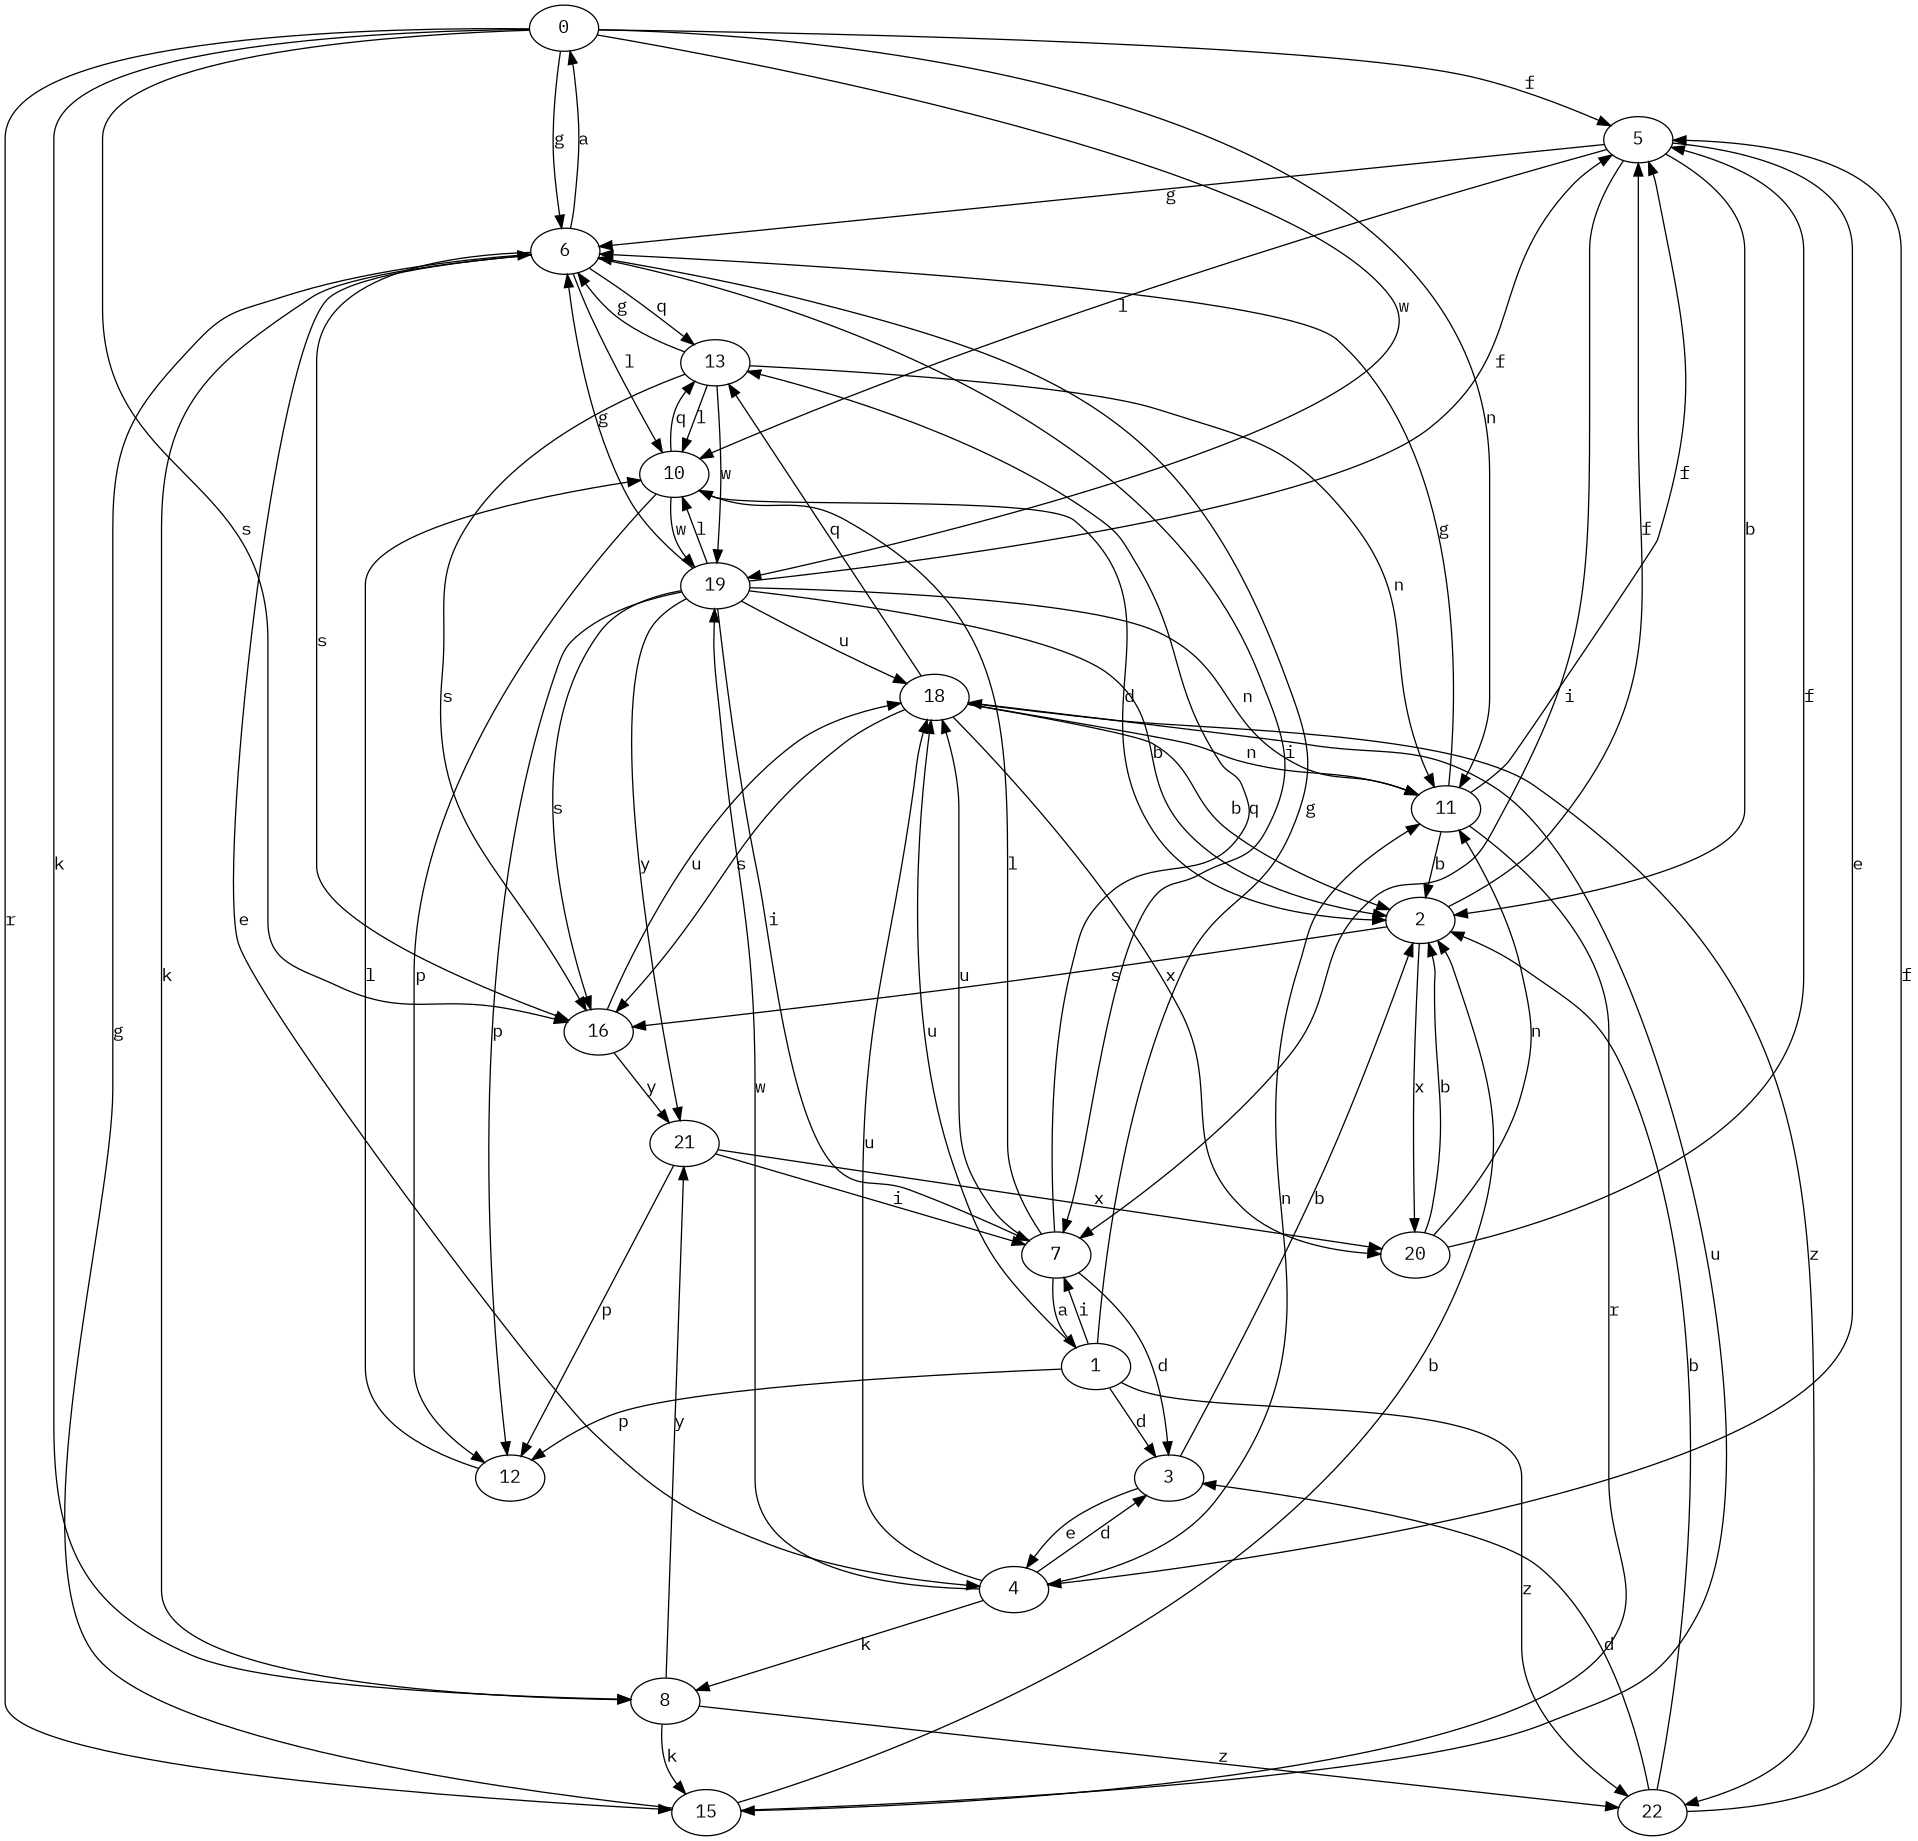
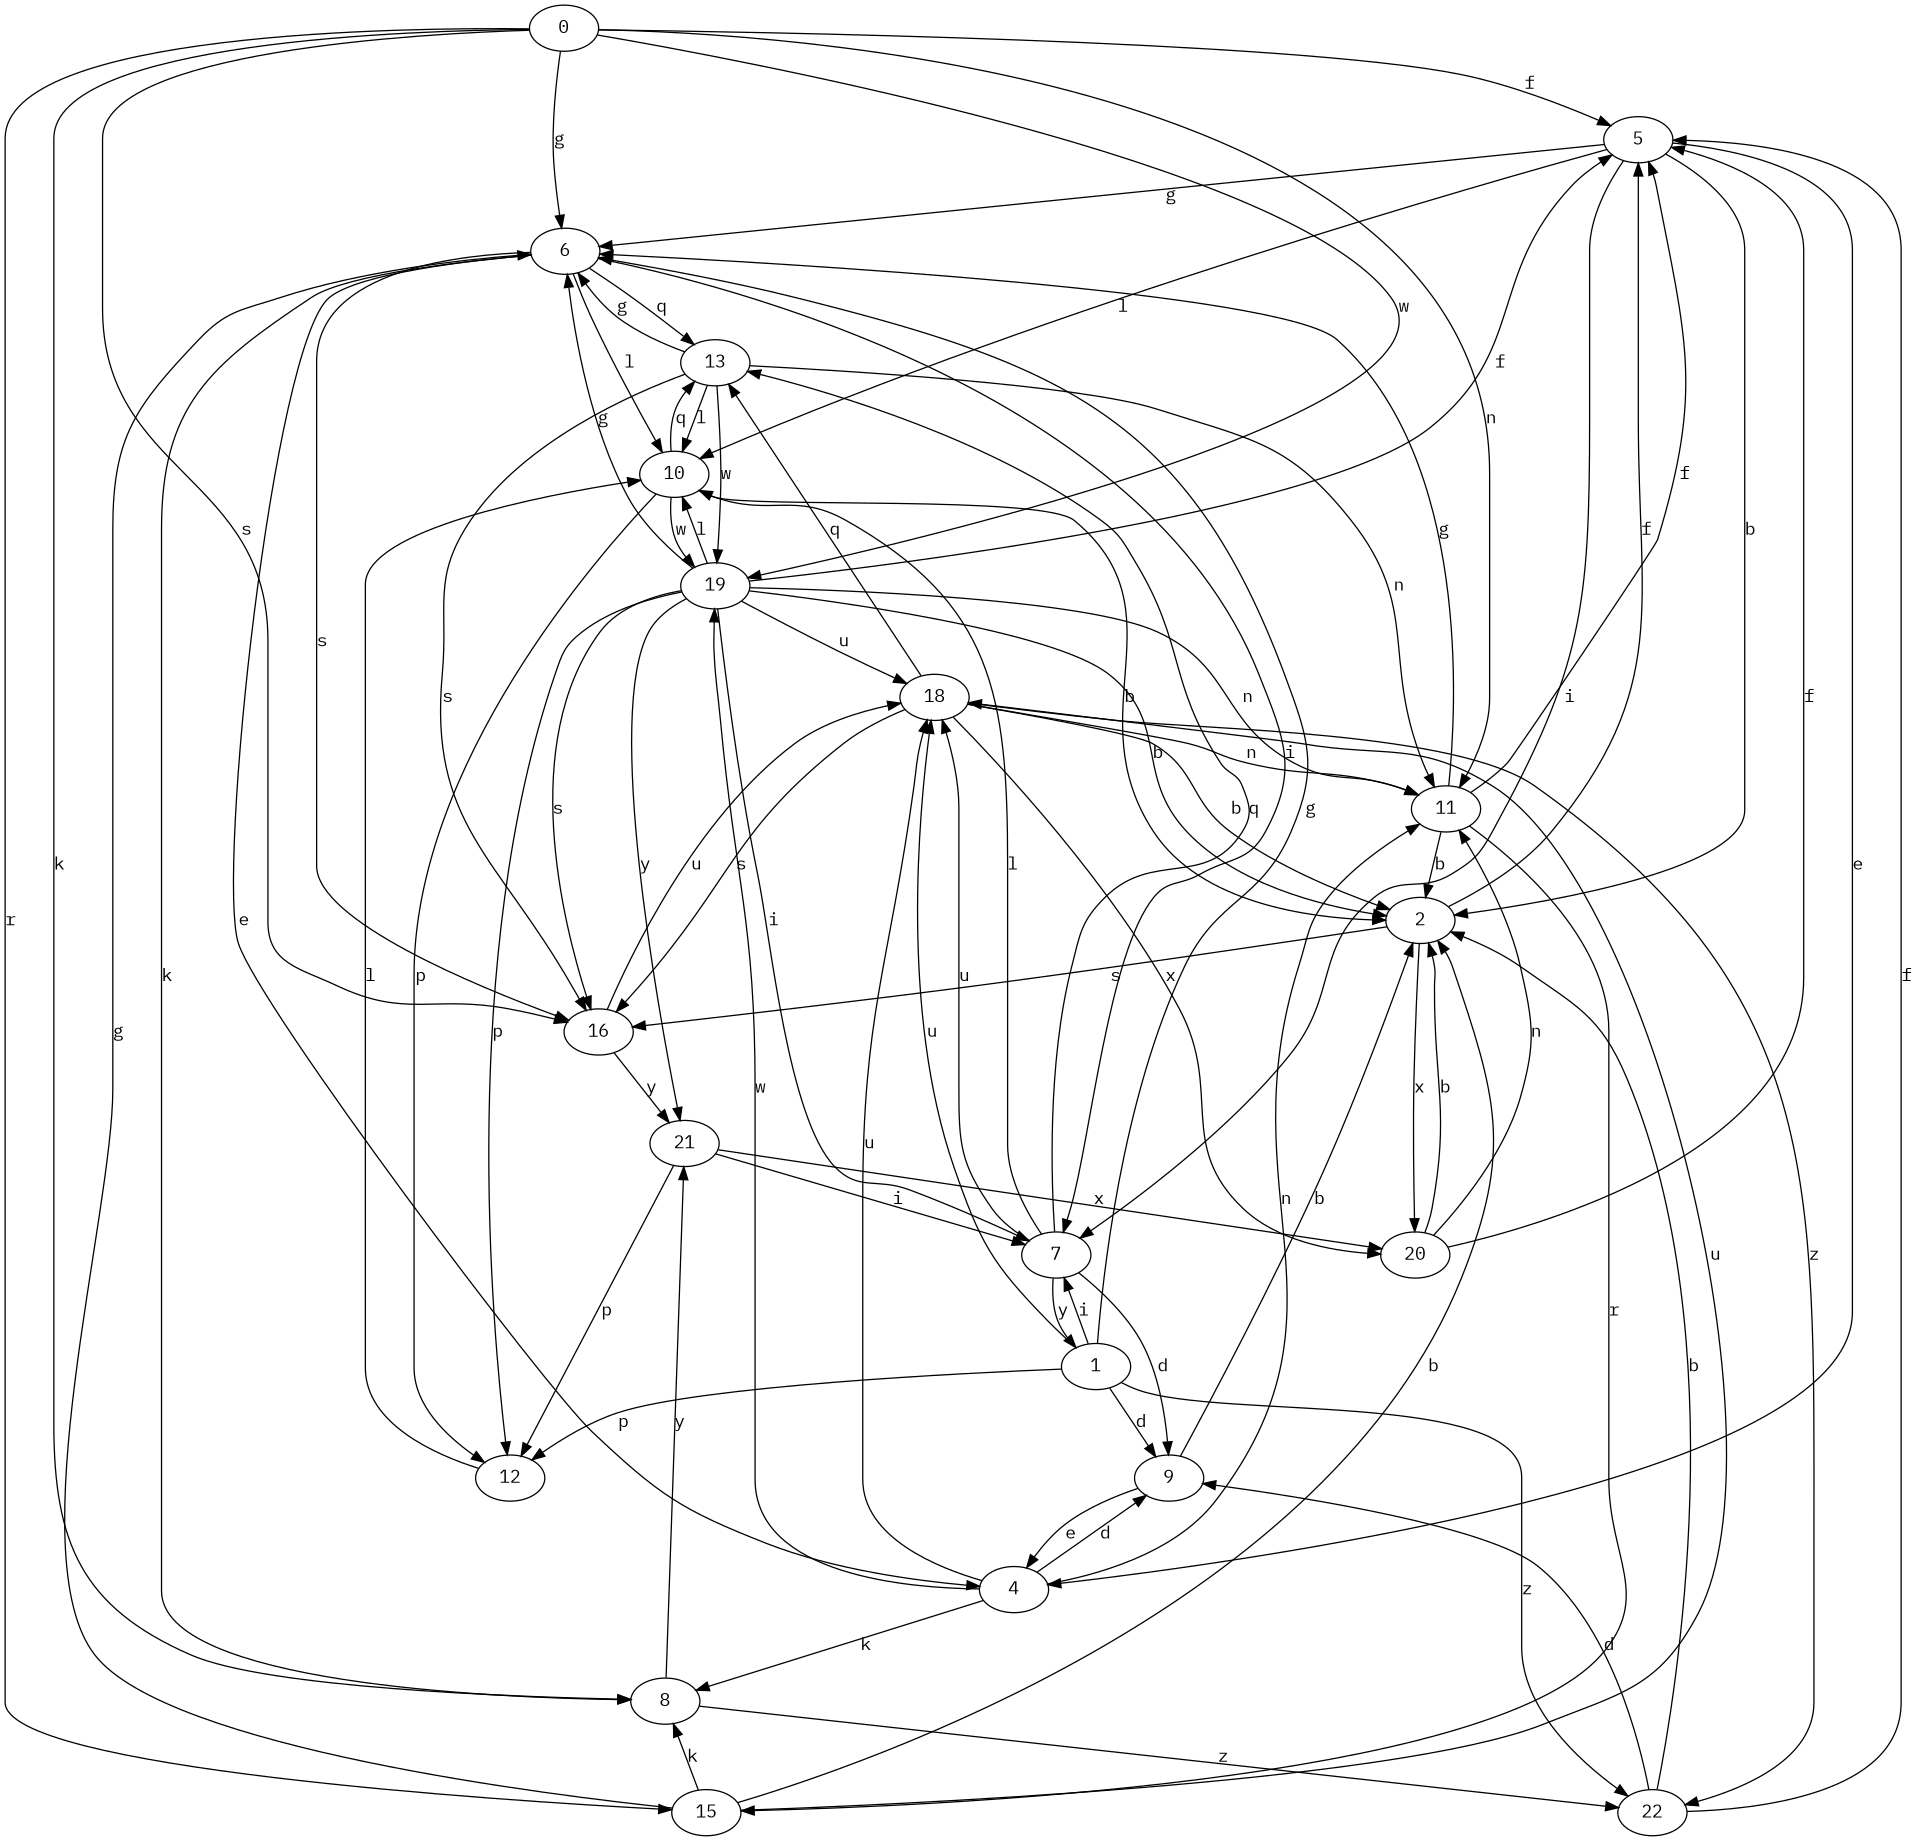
(579, 146) -> none
(1130, 697) -> (1130, 697)
(1063, 1311) -> (1063, 1311)
(1169, 1478) -> (1169, 1478)
(664, 1756) -> (688, 1763)
